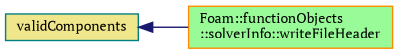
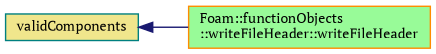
(291, 27) -> (309, 27)
